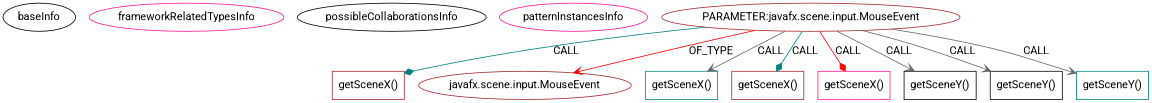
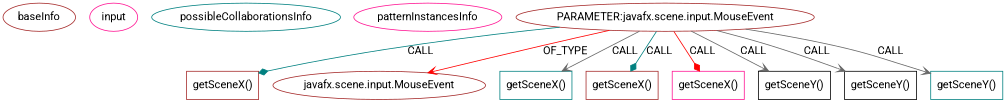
(39, 17) -> (39, 17)
(187, 17) -> (114, 17)
(392, 17) -> (246, 17)
